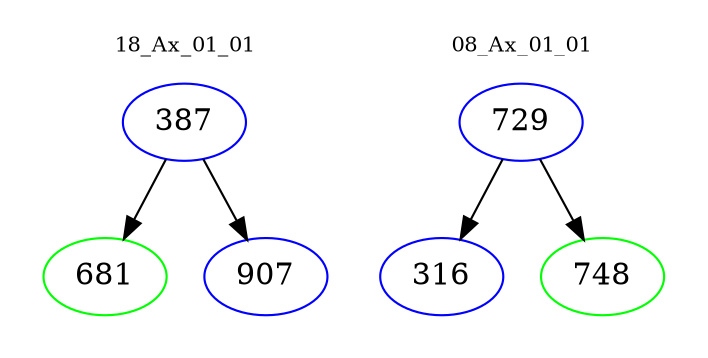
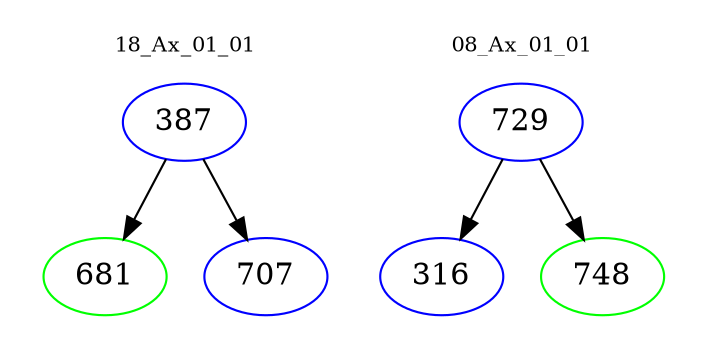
(266, 277) -> (266, 277)
